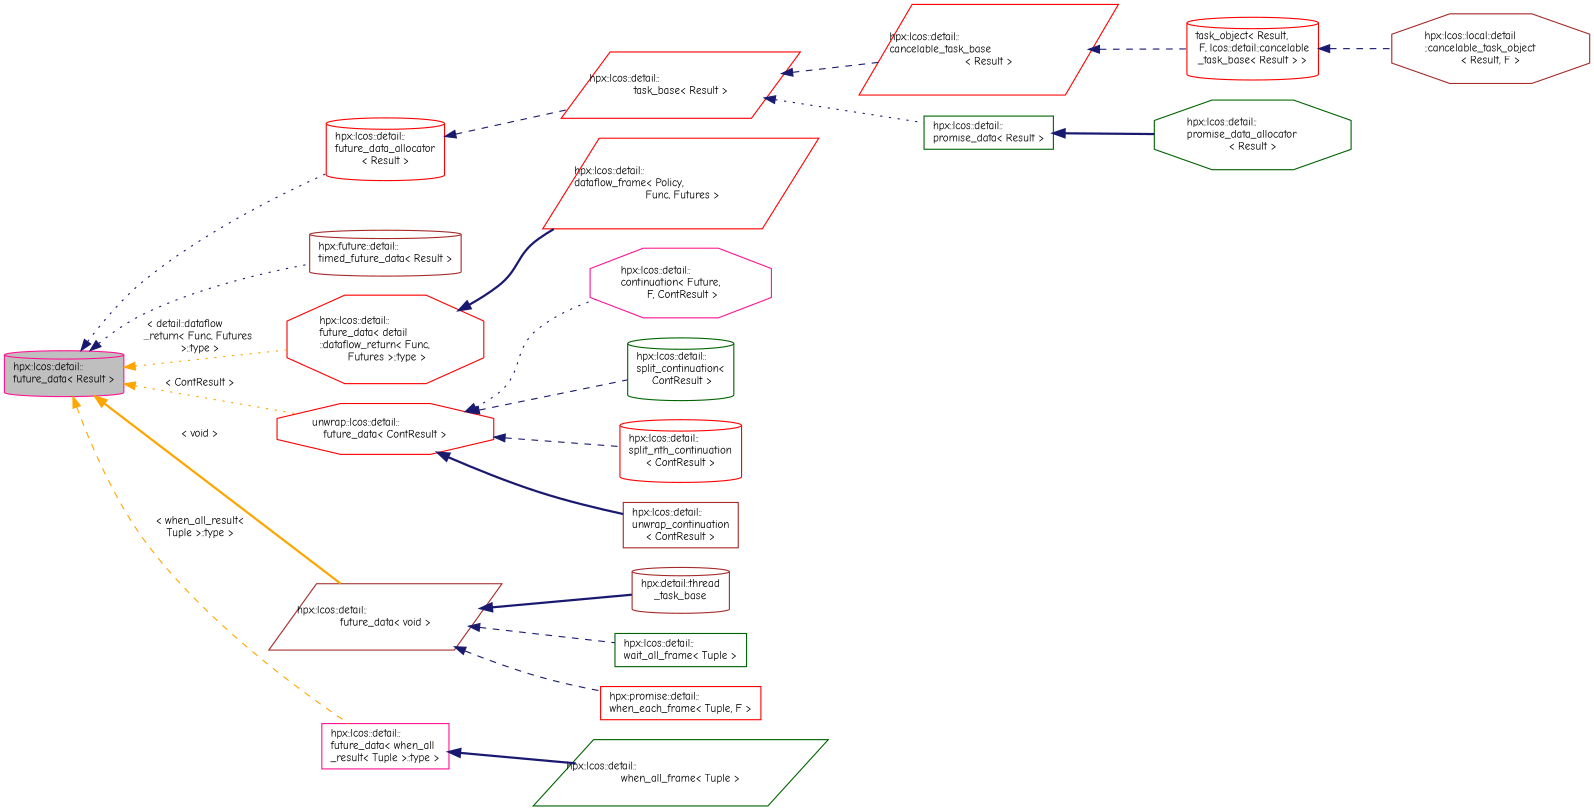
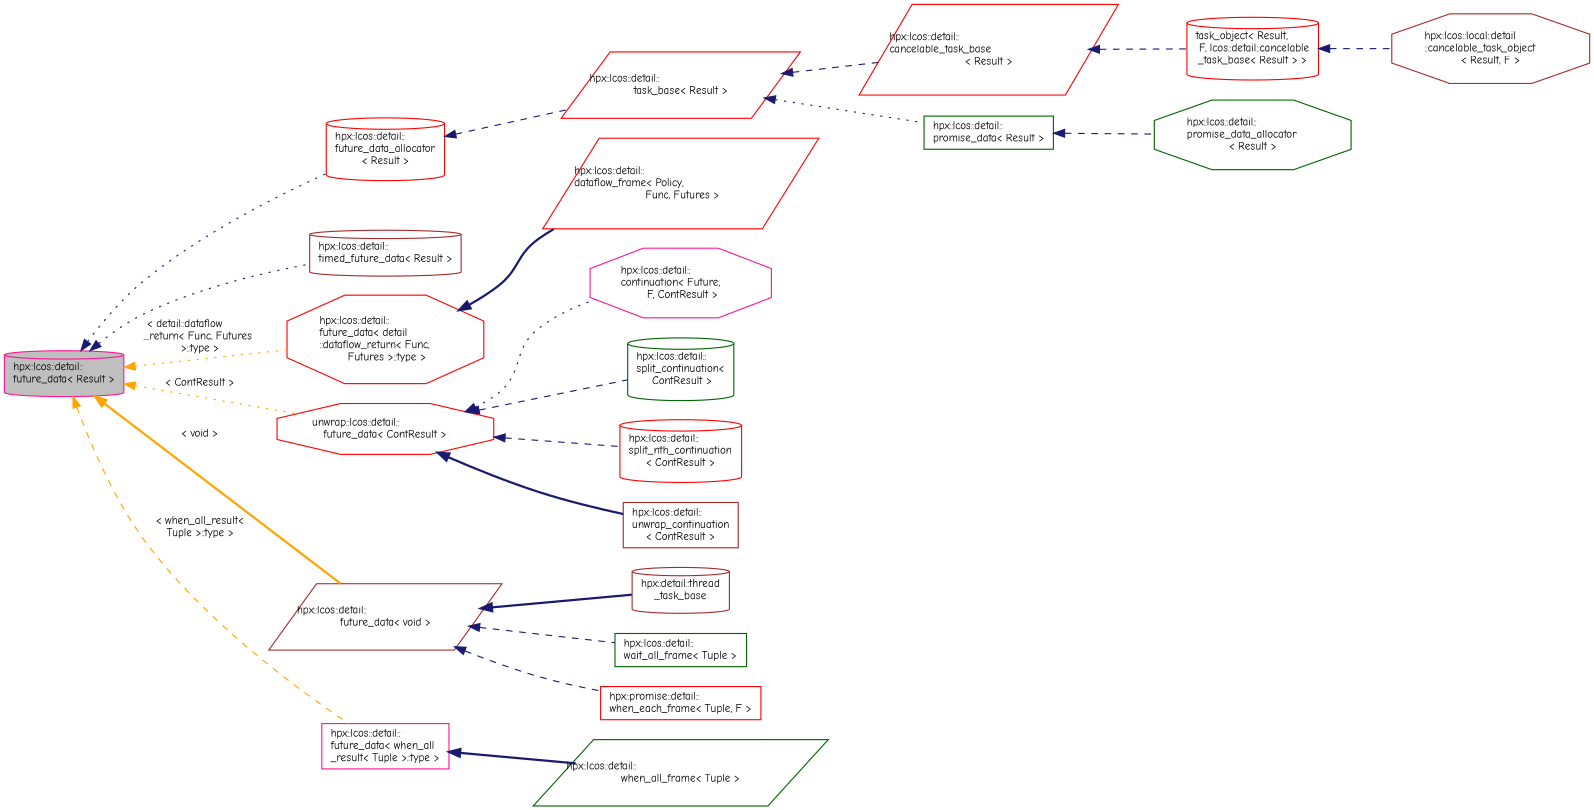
(1110, 134) -> (1110, 134)
(385, 253) -> (385, 253)
